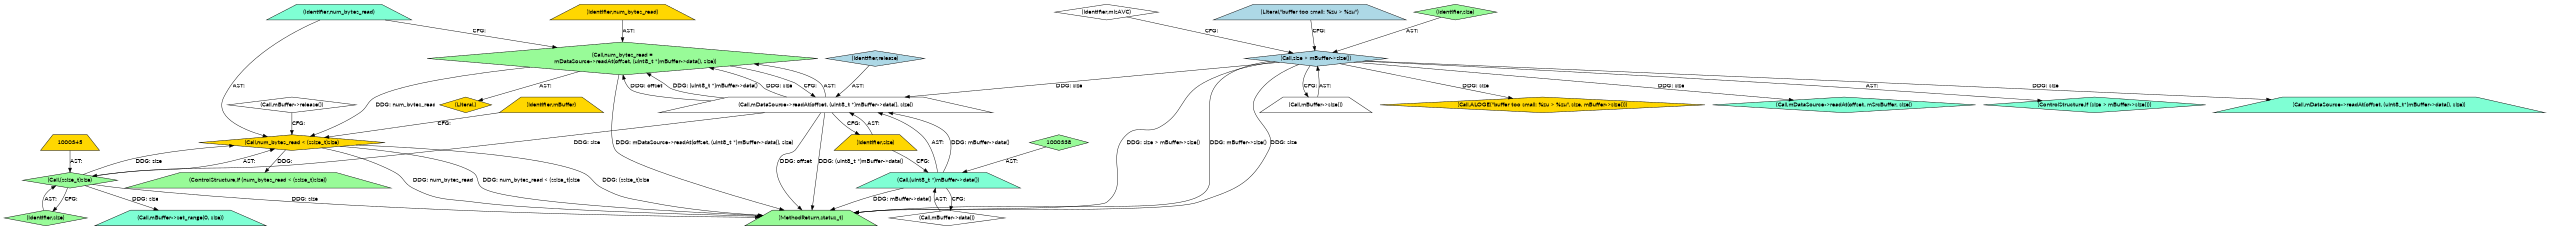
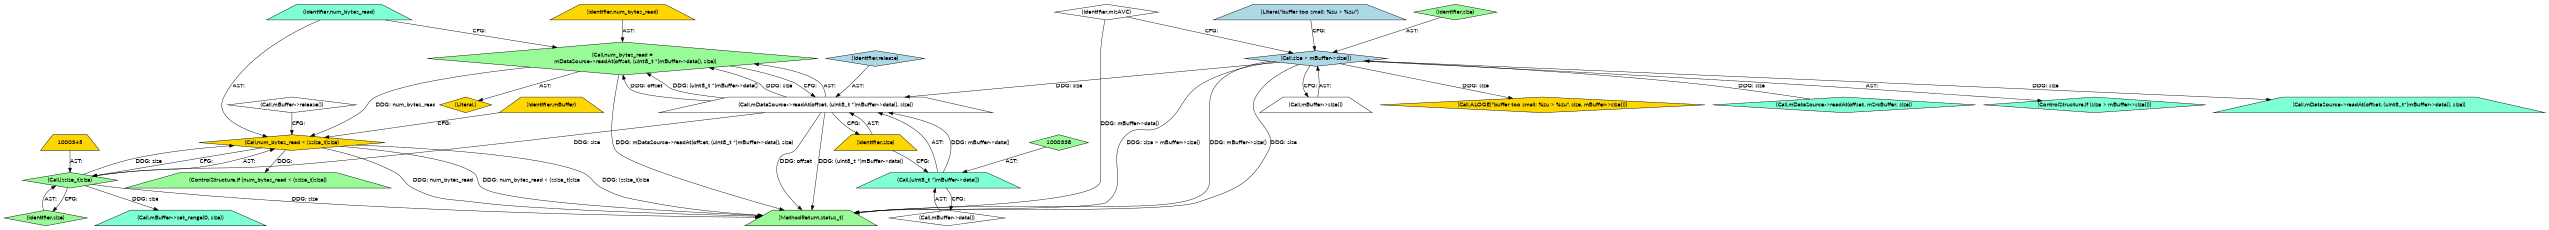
(1571, 81) -> (1634, 78)
none -> (179, 162)
(869, 197) -> (1062, 196)
